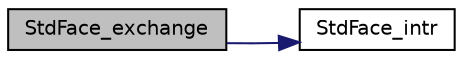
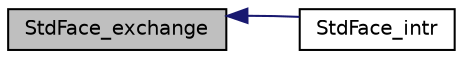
(253, 43) -> (274, 16)
